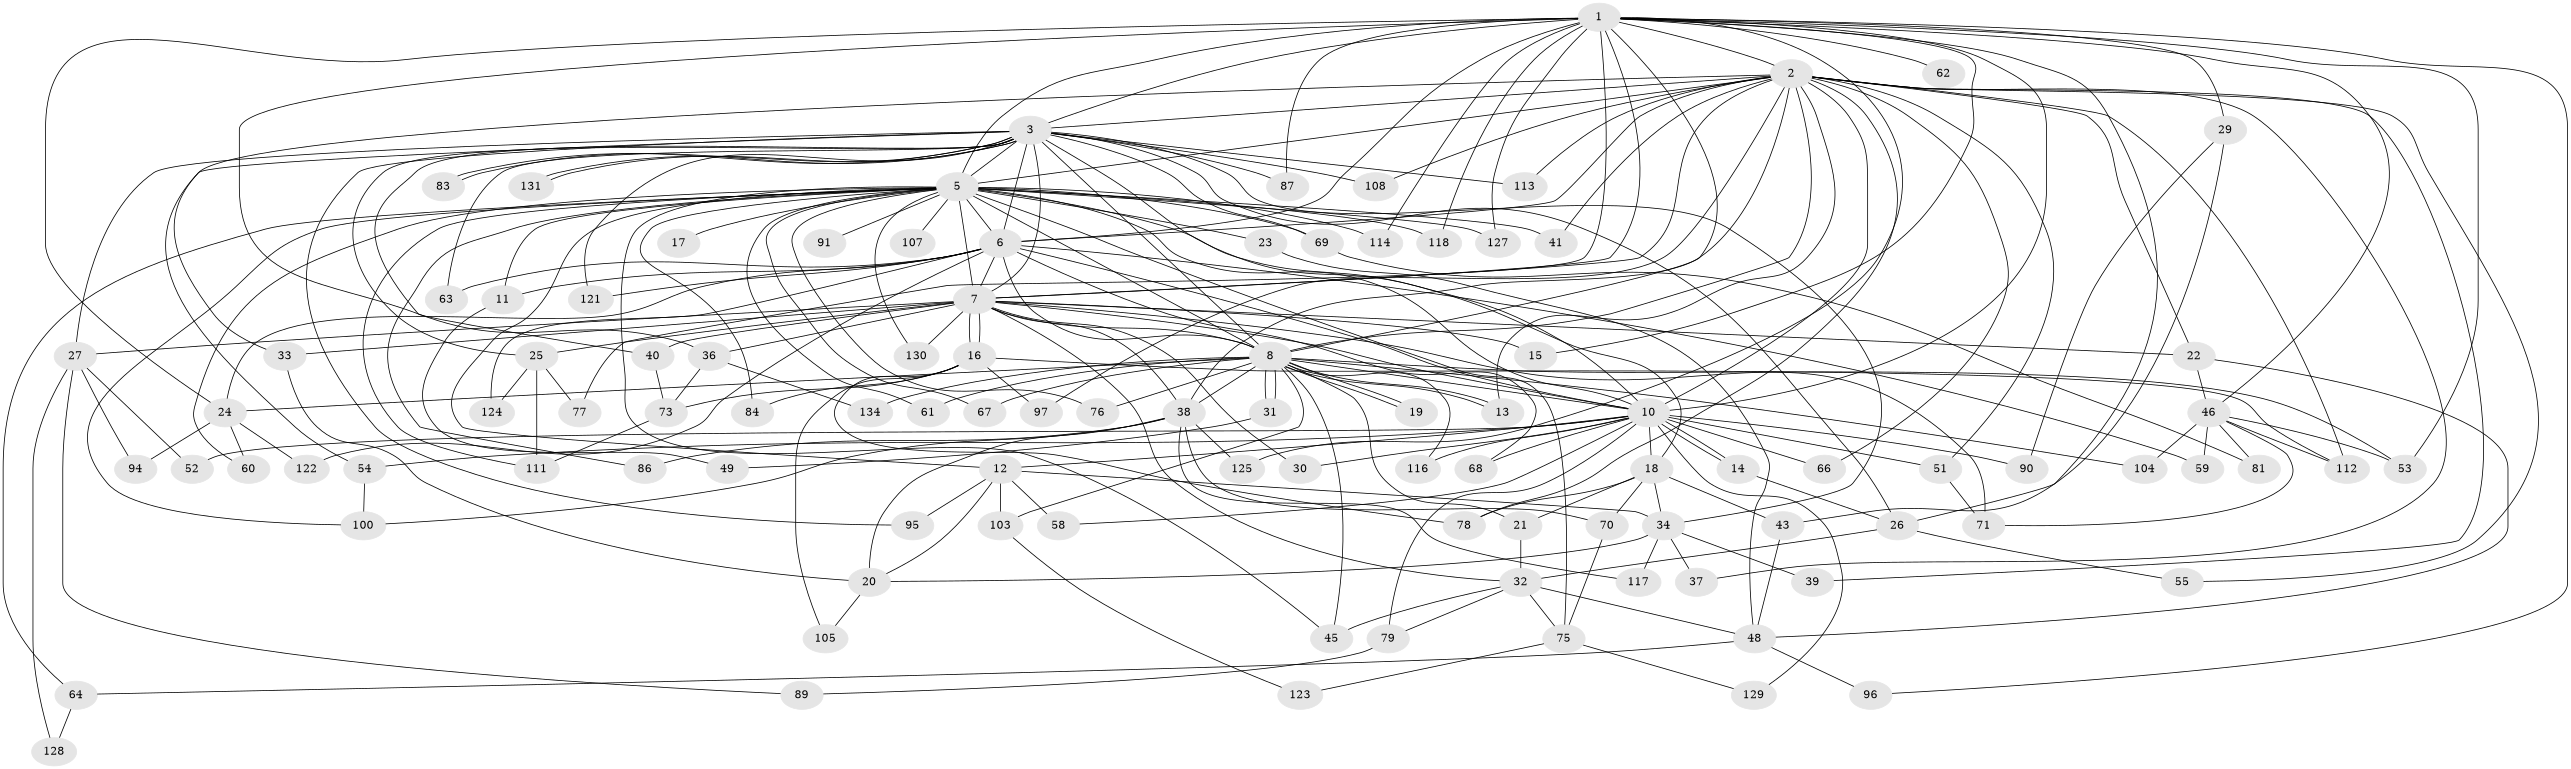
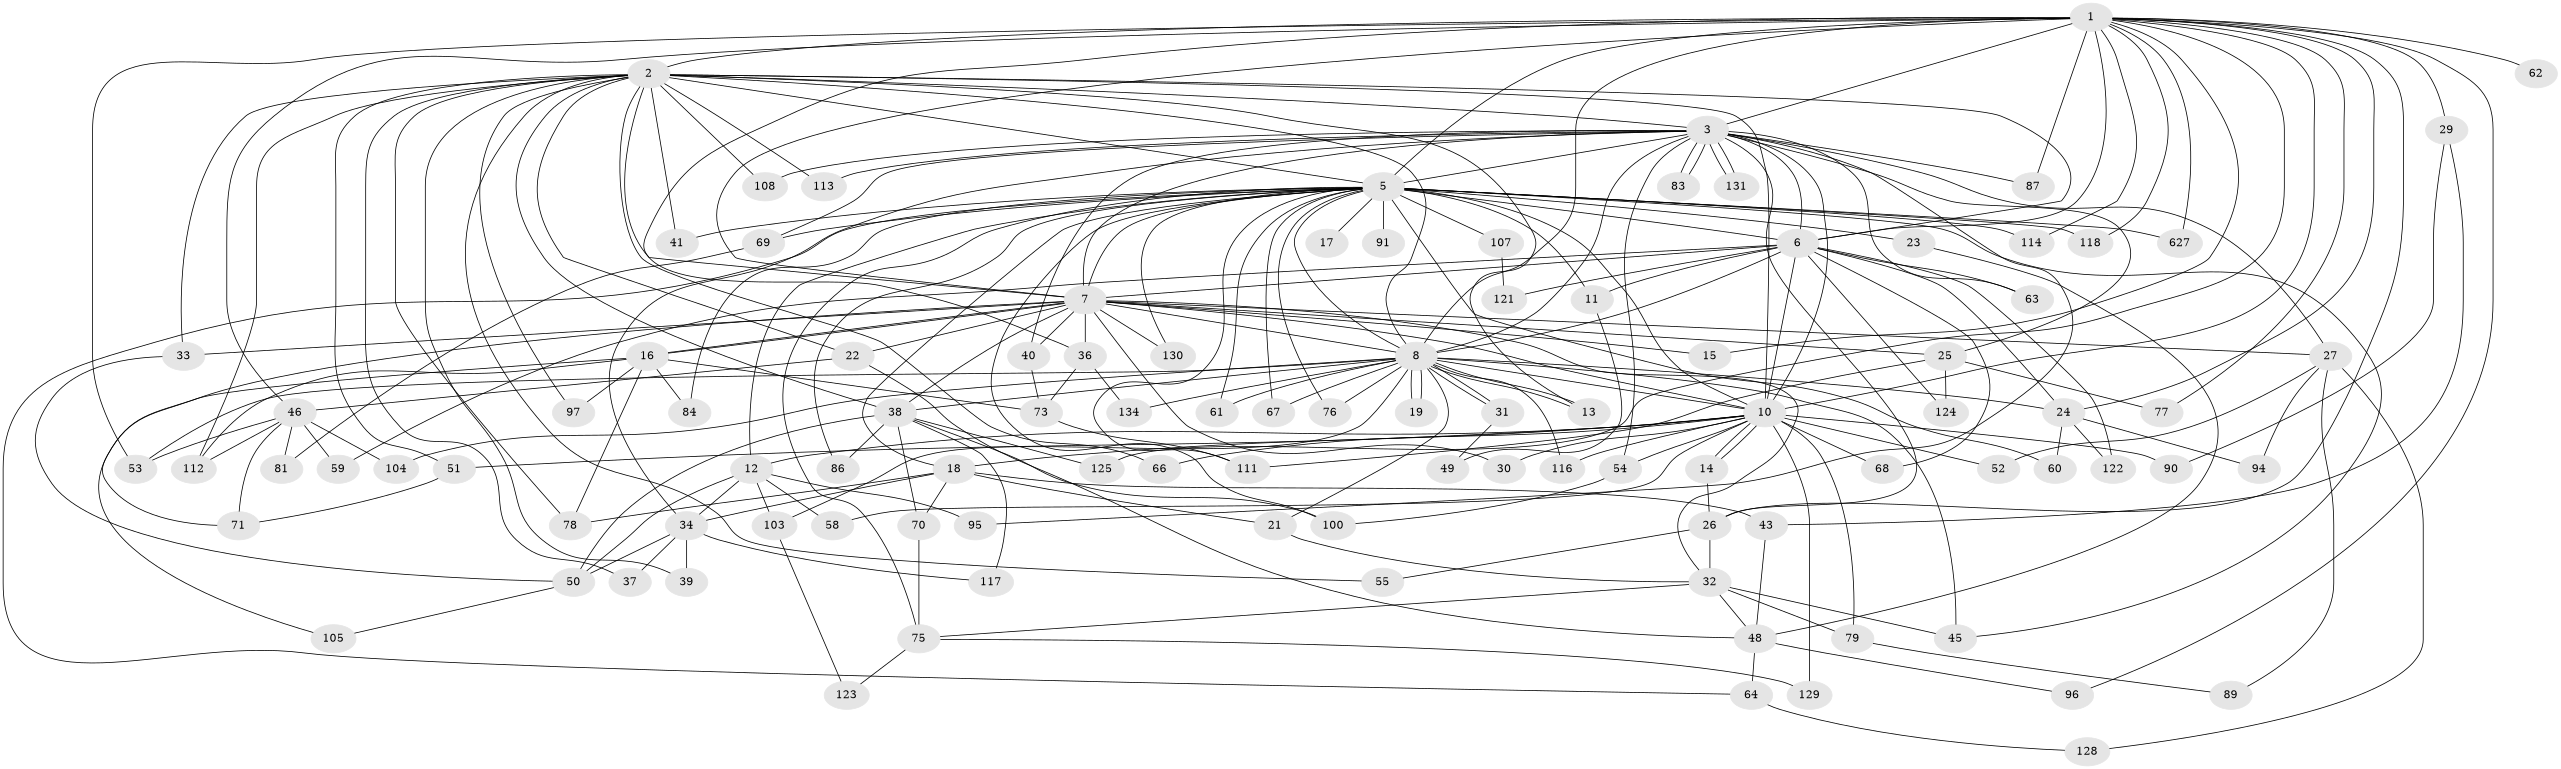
(690, 164) -> (1503, 277)
(1498, 243) -> (2180, 243)
(869, 582) -> (574, 582)
